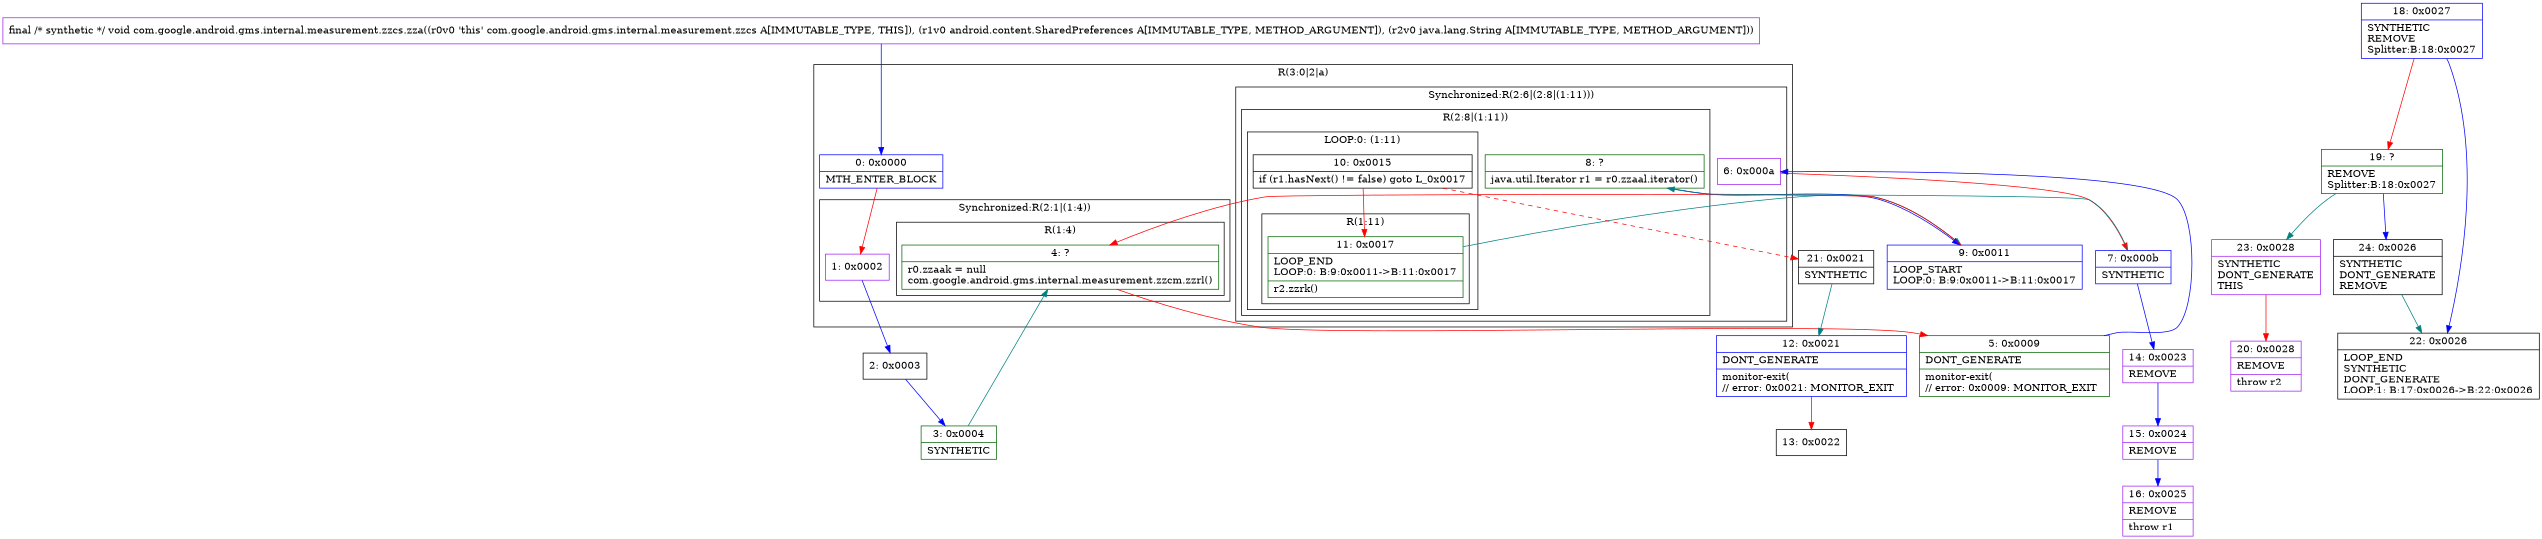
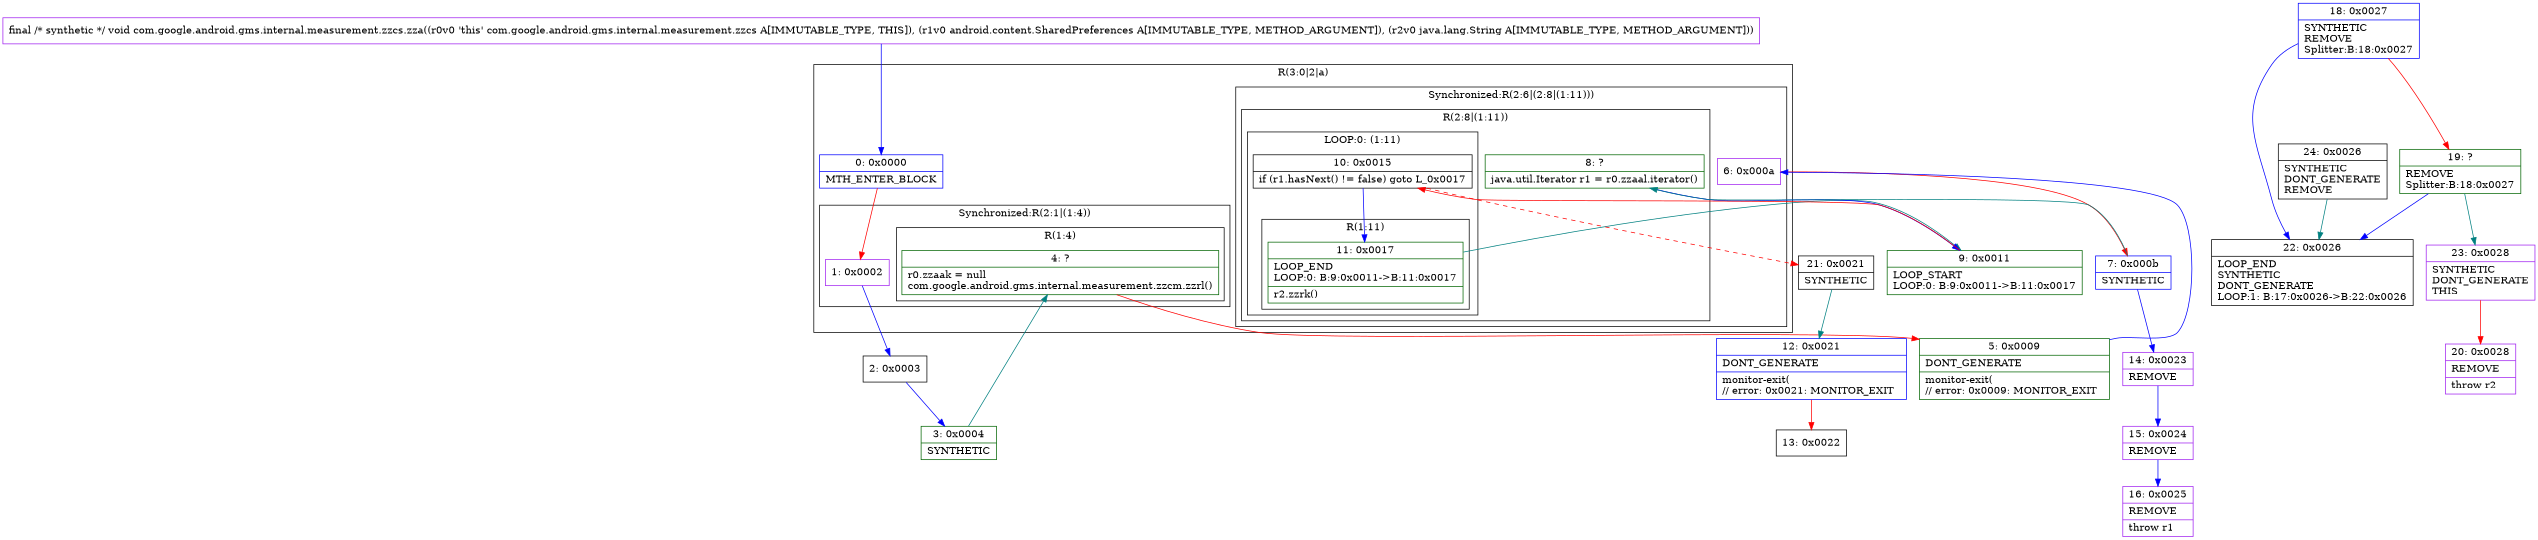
(1542, 195) -> (1685, 201)
(1364, 209) -> (1364, 211)
(2384, 213) -> (2397, 215)
(1985, 267) -> (1985, 273)
